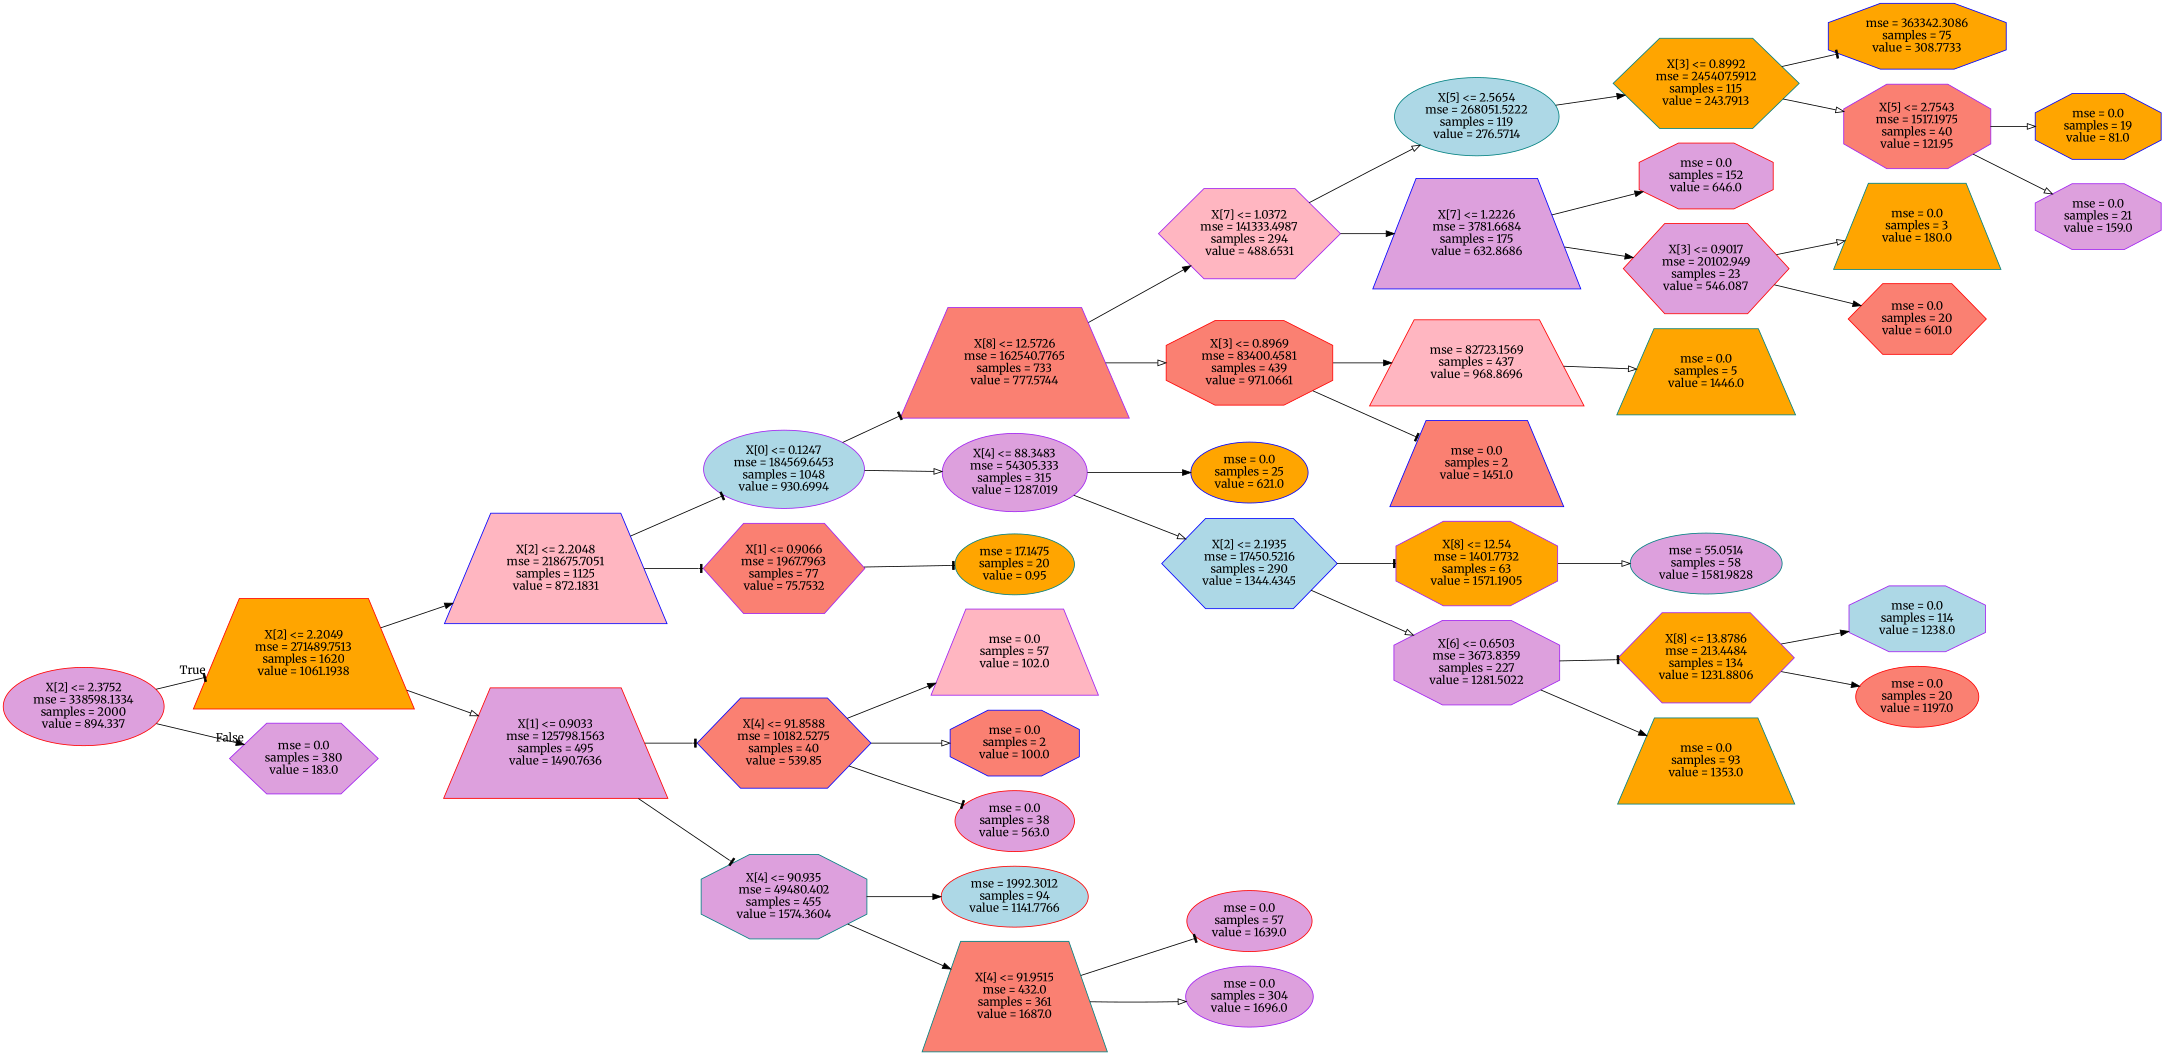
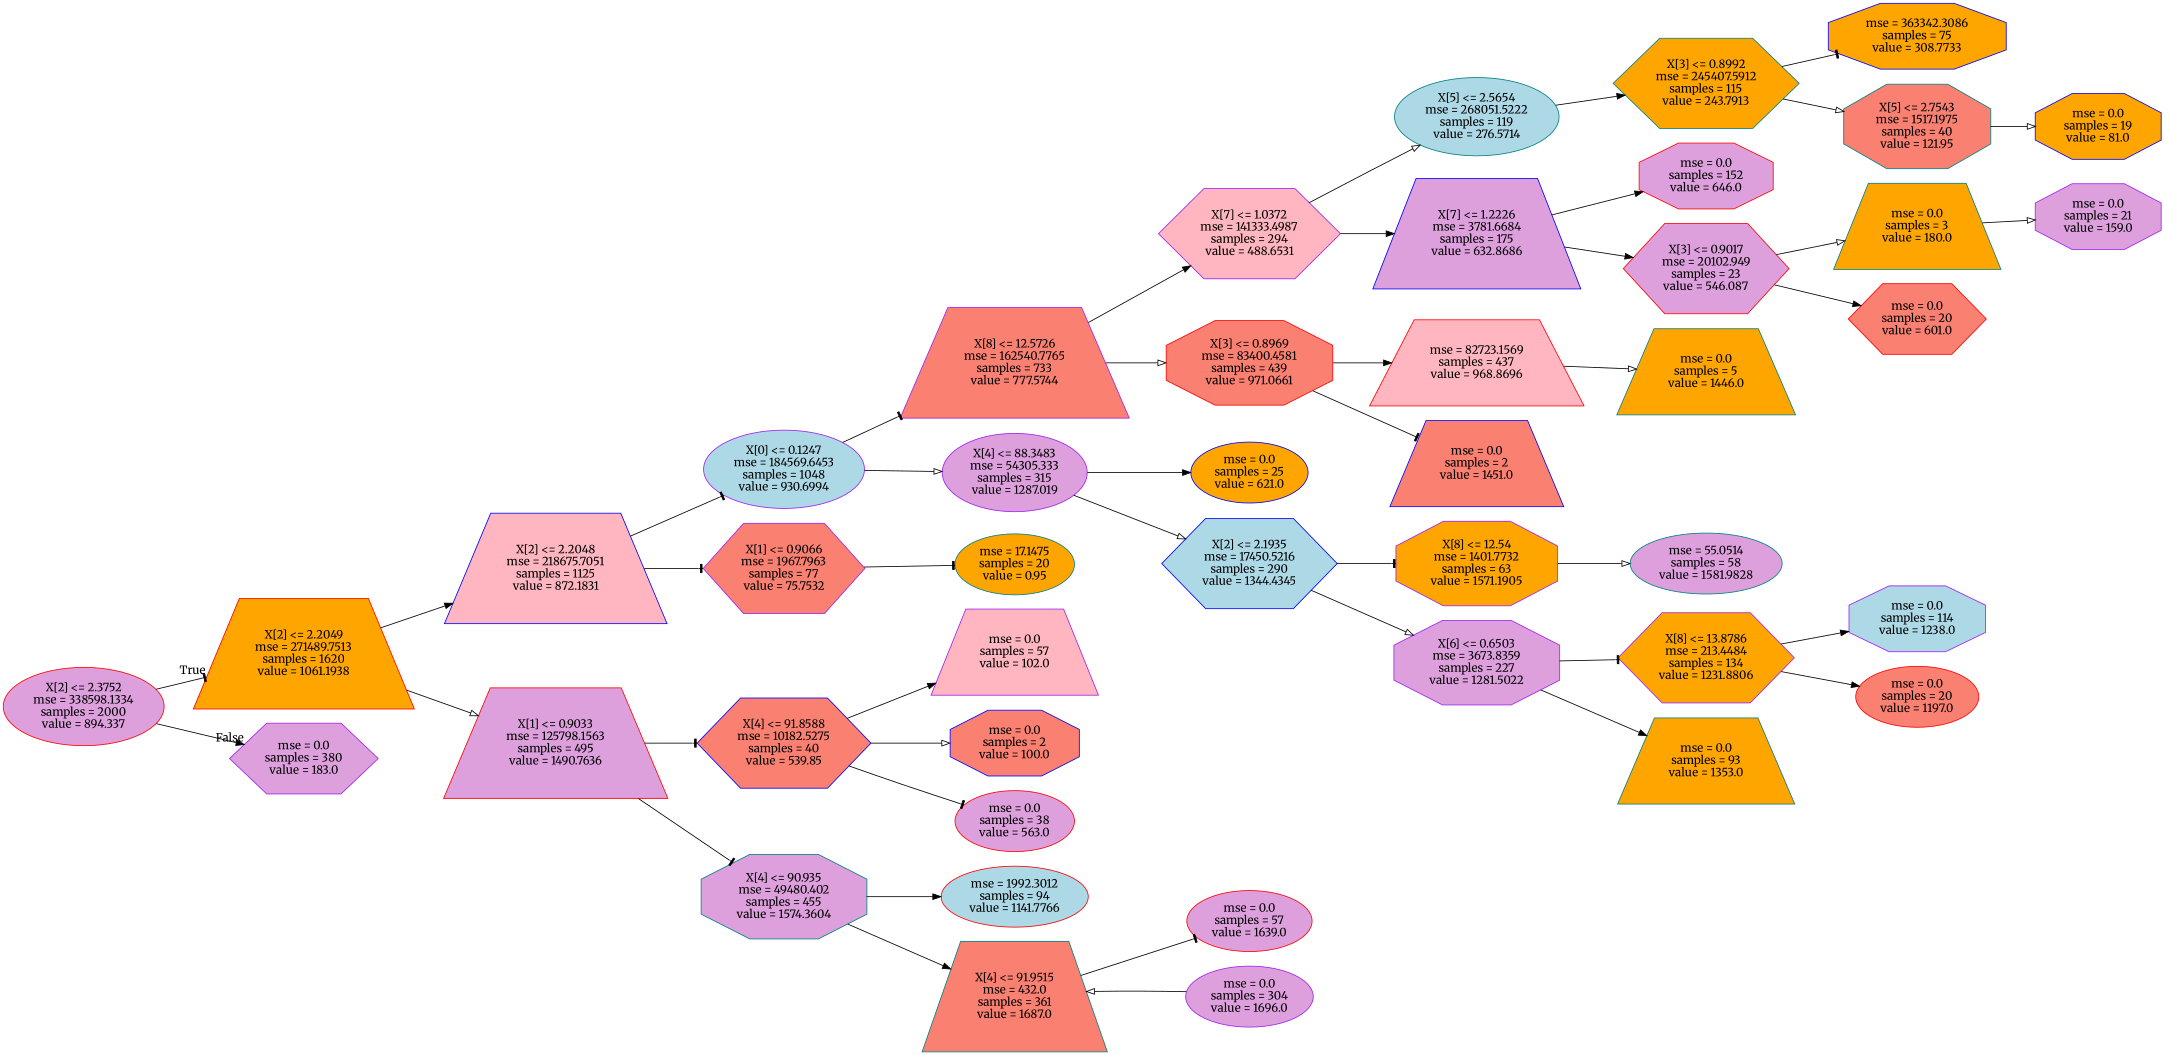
(1917, 126) -> (1917, 126)
(2009, 172) -> (2005, 222)
(1134, 1002) -> (1141, 991)
